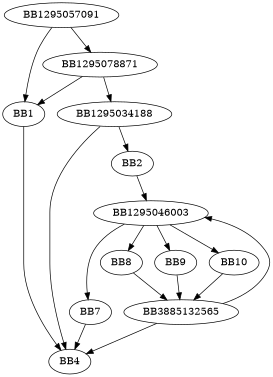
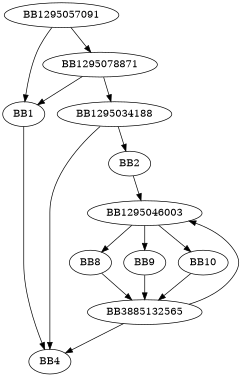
(90, 312) -> none
